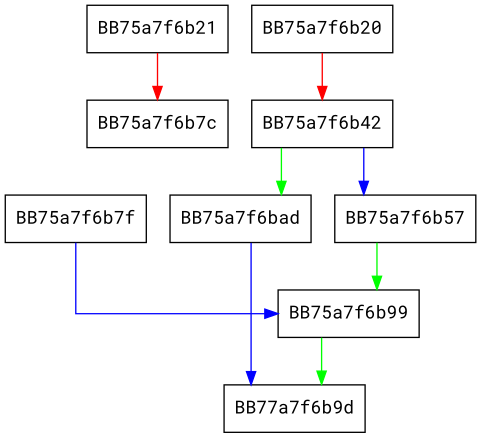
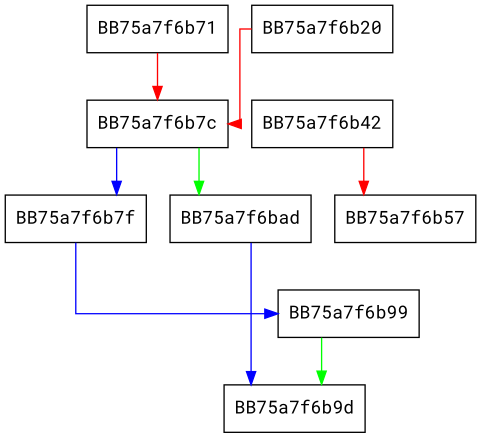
(158, 29) -> (158, 29)
(322, 70) -> (240, 71)
none -> (117, 165)
(281, 165) -> (199, 165)
(364, 165) -> (364, 165)
(377, 259) -> none
(295, 409) -> (295, 409)
